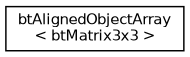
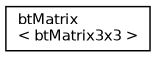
(95, 29) -> (78, 29)
